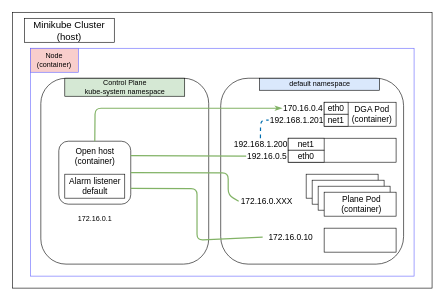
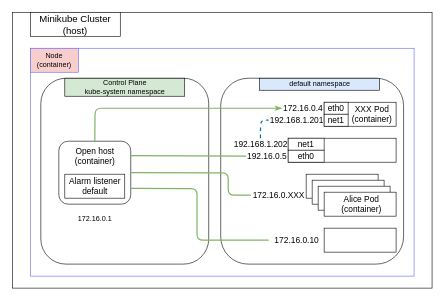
(69, 30) -> (75, 24)
(303, 108) -> (303, 108)
(372, 114) -> (372, 114)
(261, 144) -> (261, 144)
(267, 201) -> (279, 195)
(362, 204) -> (362, 204)
(291, 237) -> (297, 240)
